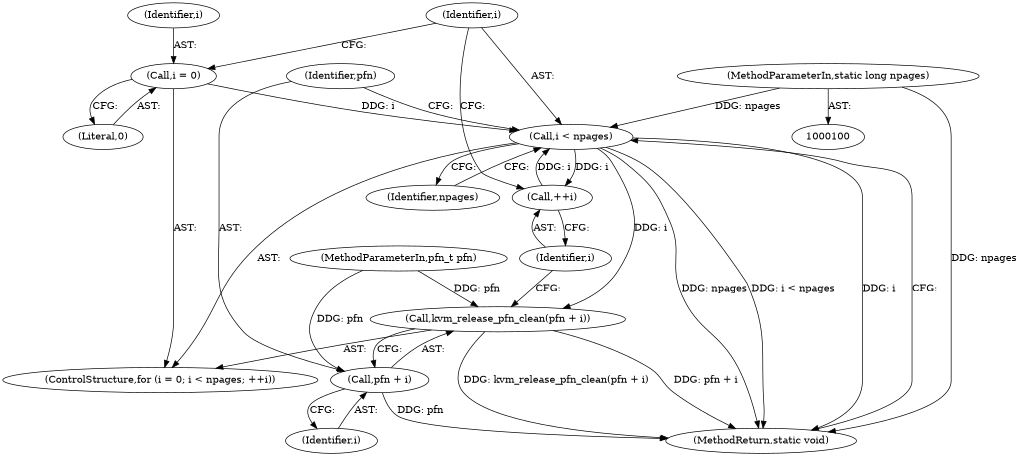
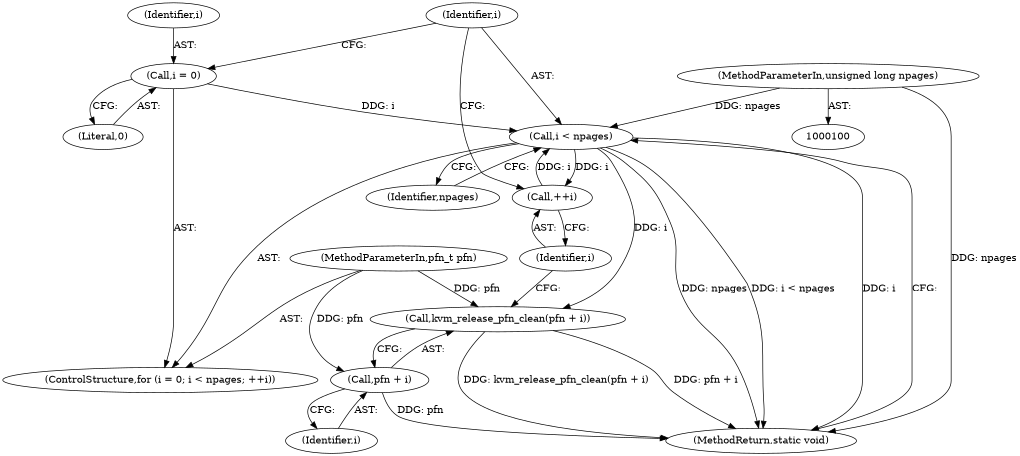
(341, 76) -> none
(828, 76) -> (828, 76)
(327, 347) -> (273, 311)
